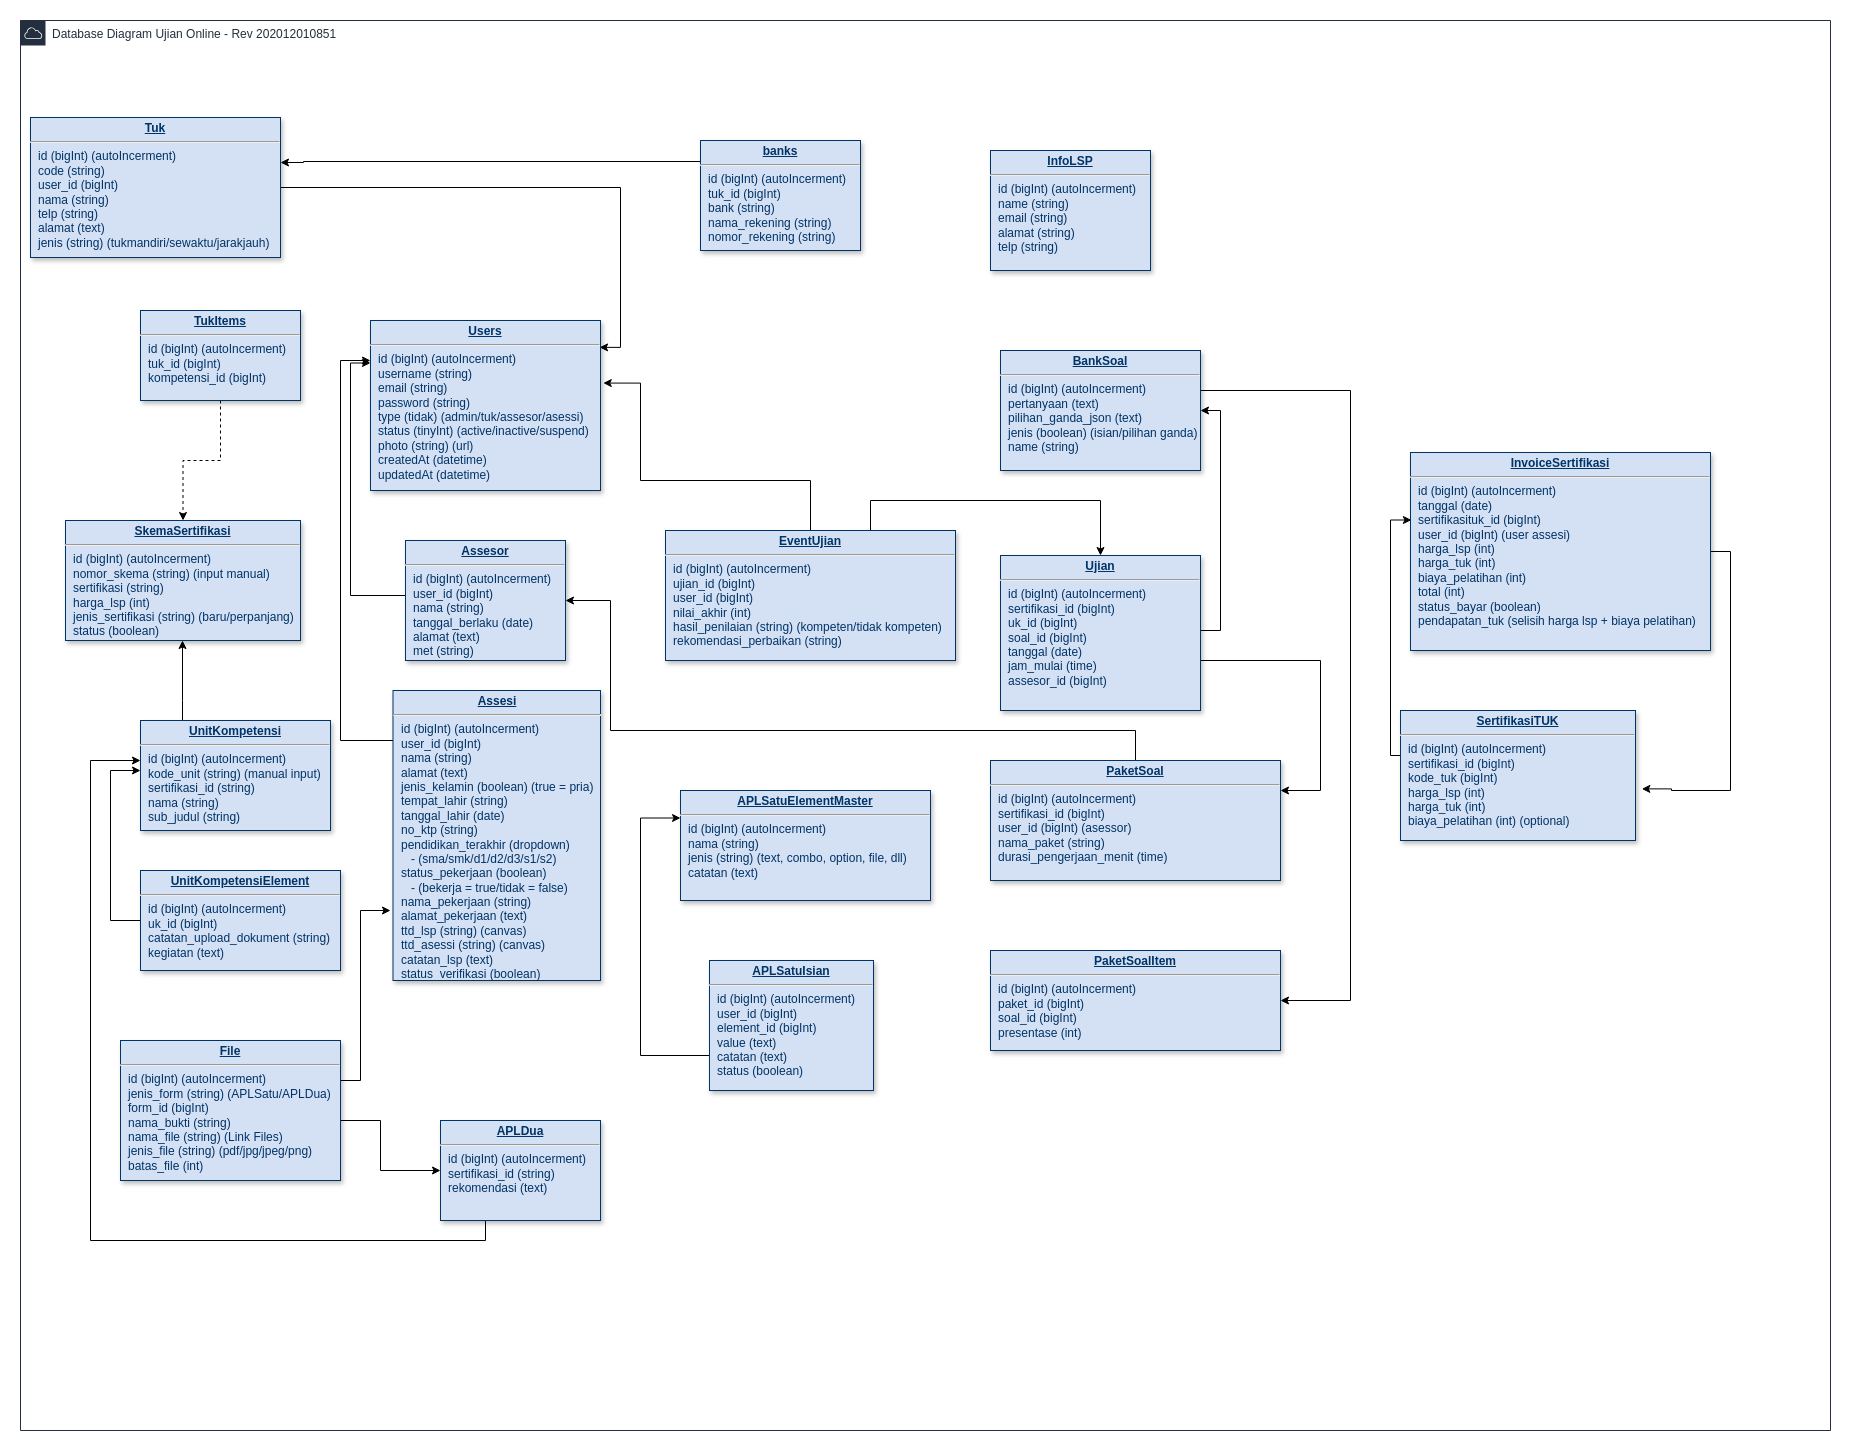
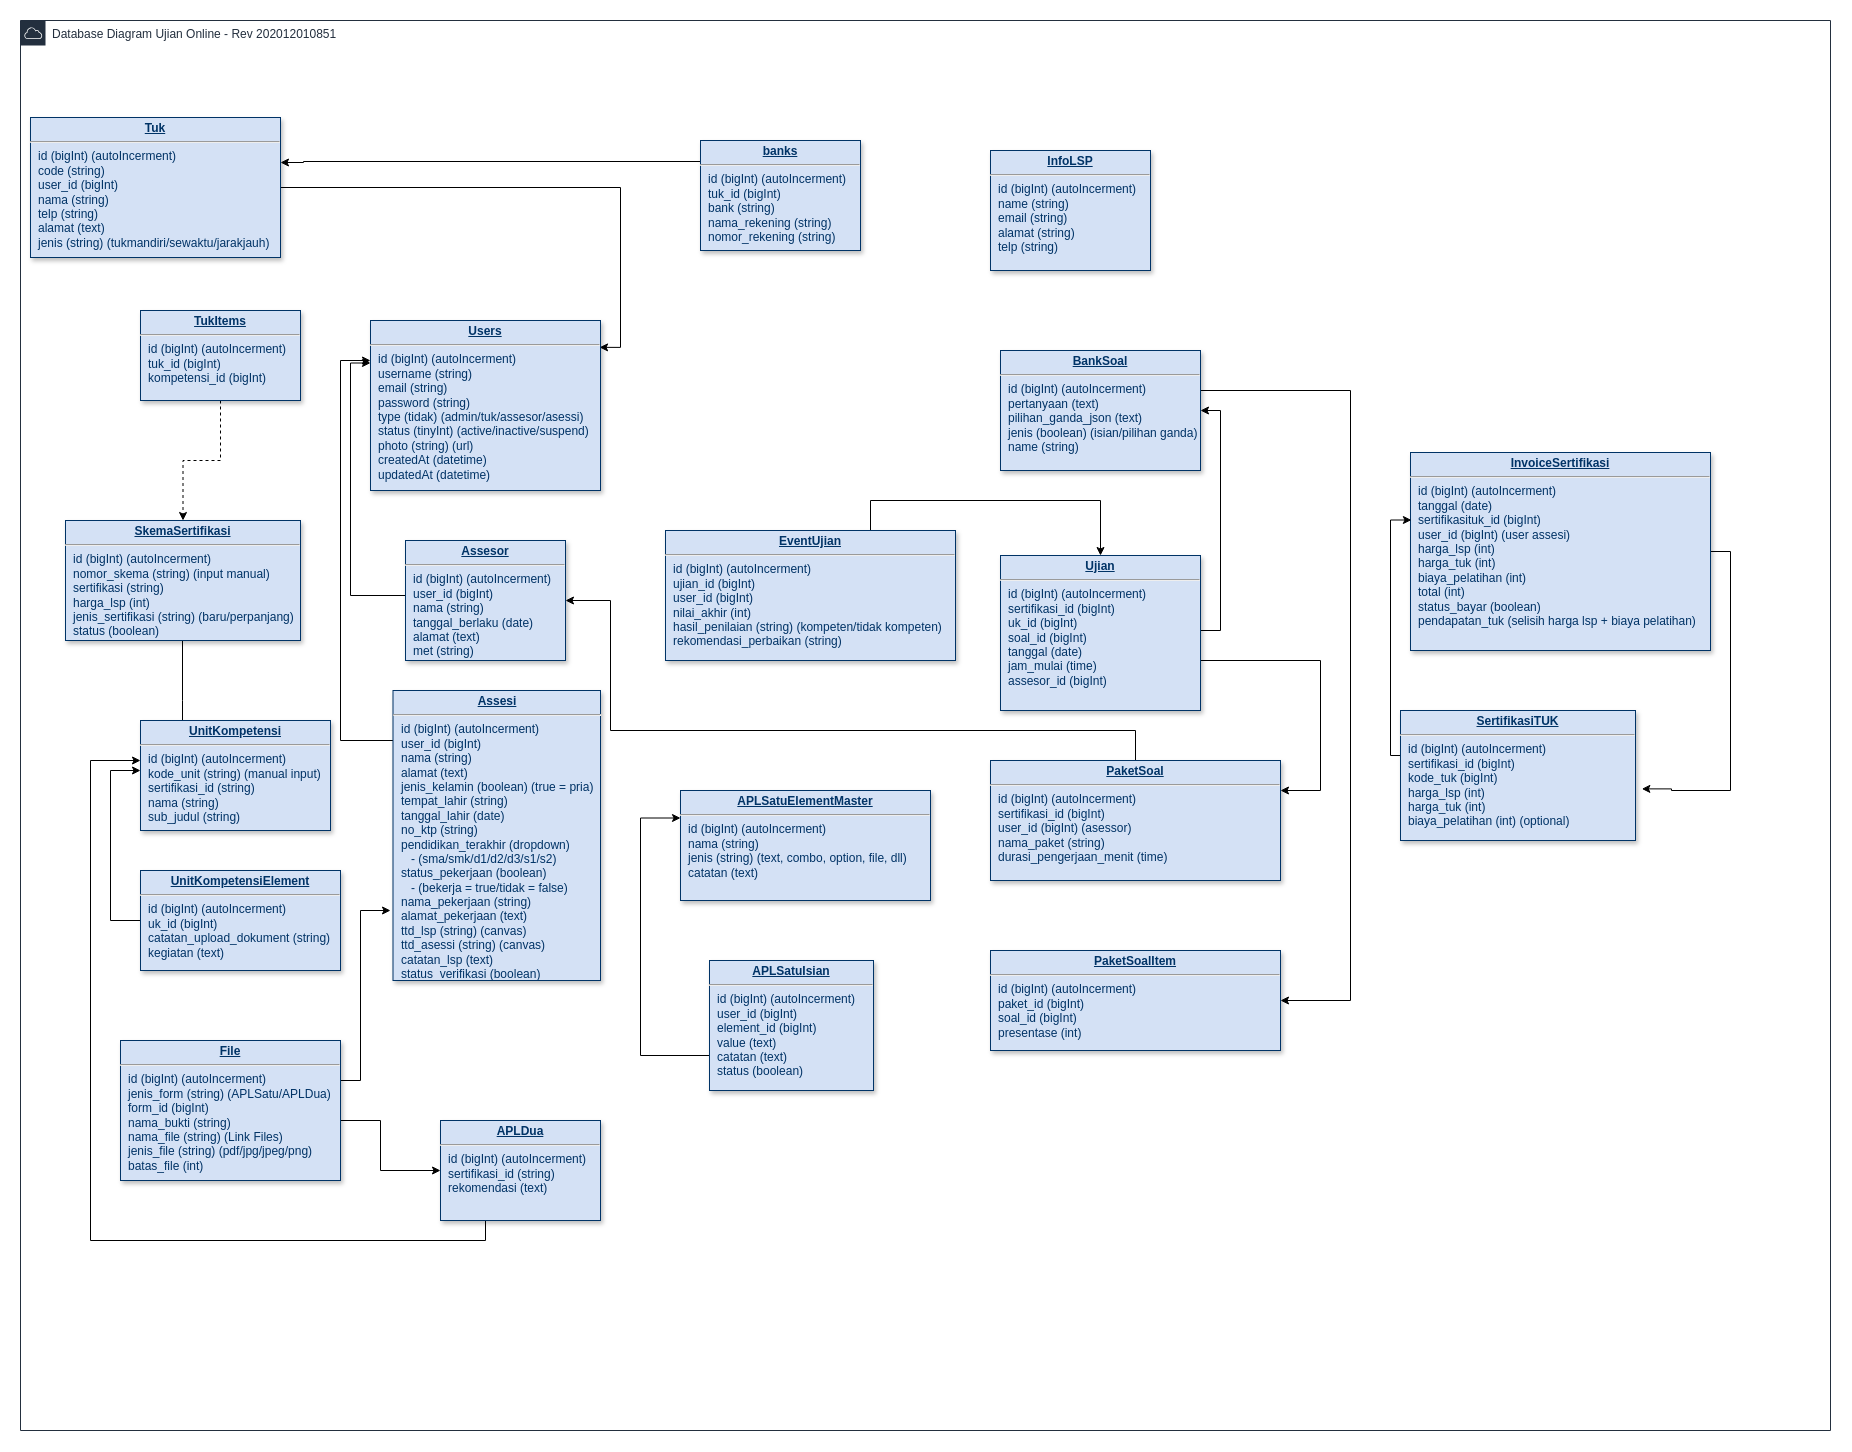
(688, 481) -> none
(183, 648) -> (183, 646)
